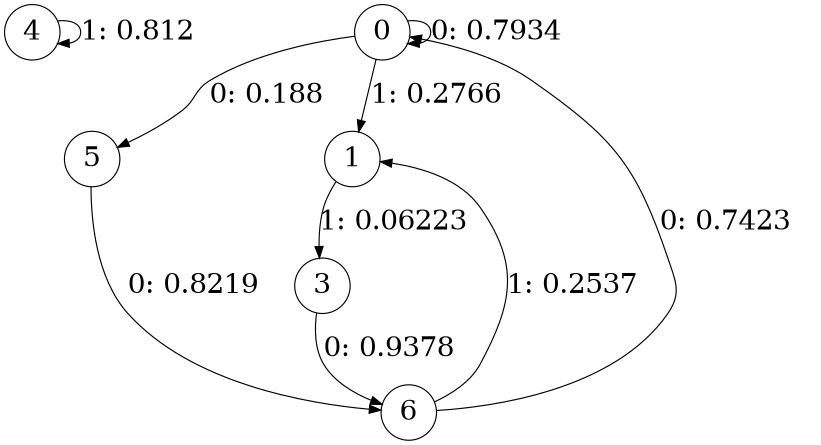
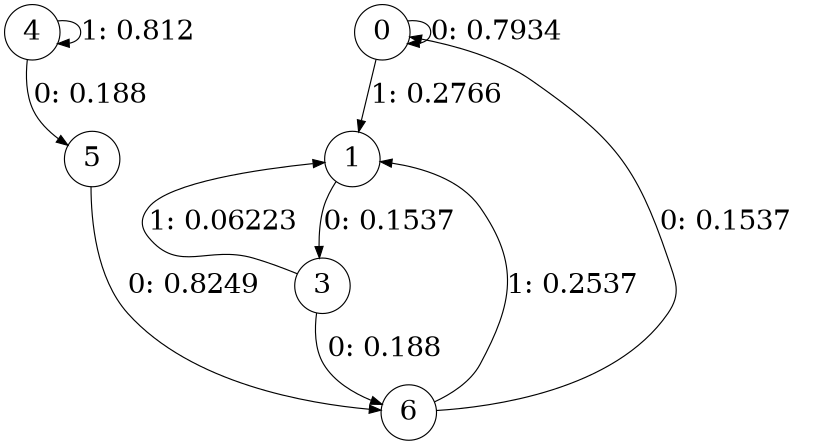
(231, 69) -> (31, 104)
none -> (144, 215)
(402, 222) -> (402, 222)
(738, 222) -> (738, 222)
(206, 286) -> (206, 286)
(402, 349) -> (402, 349)
